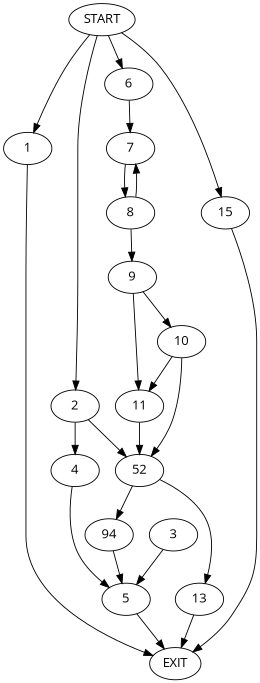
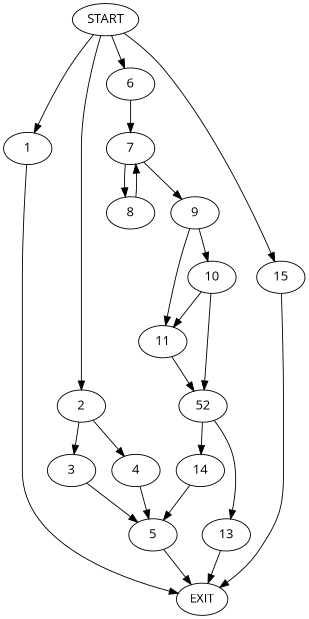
(131, 241) -> (159, 177)
(104, 435) -> (77, 434)
(109, 535) -> (200, 470)
